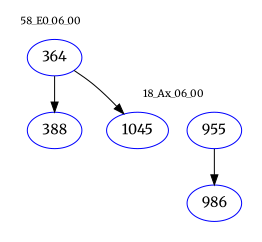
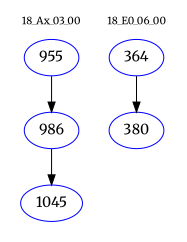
(51, 22) -> (137, 22)
(105, 95) -> (52, 162)
(174, 95) -> (52, 22)
(55, 130) -> (136, 130)
